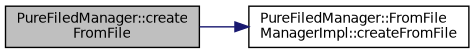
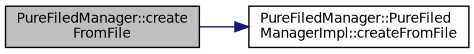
(359, 27) -> (359, 27)
